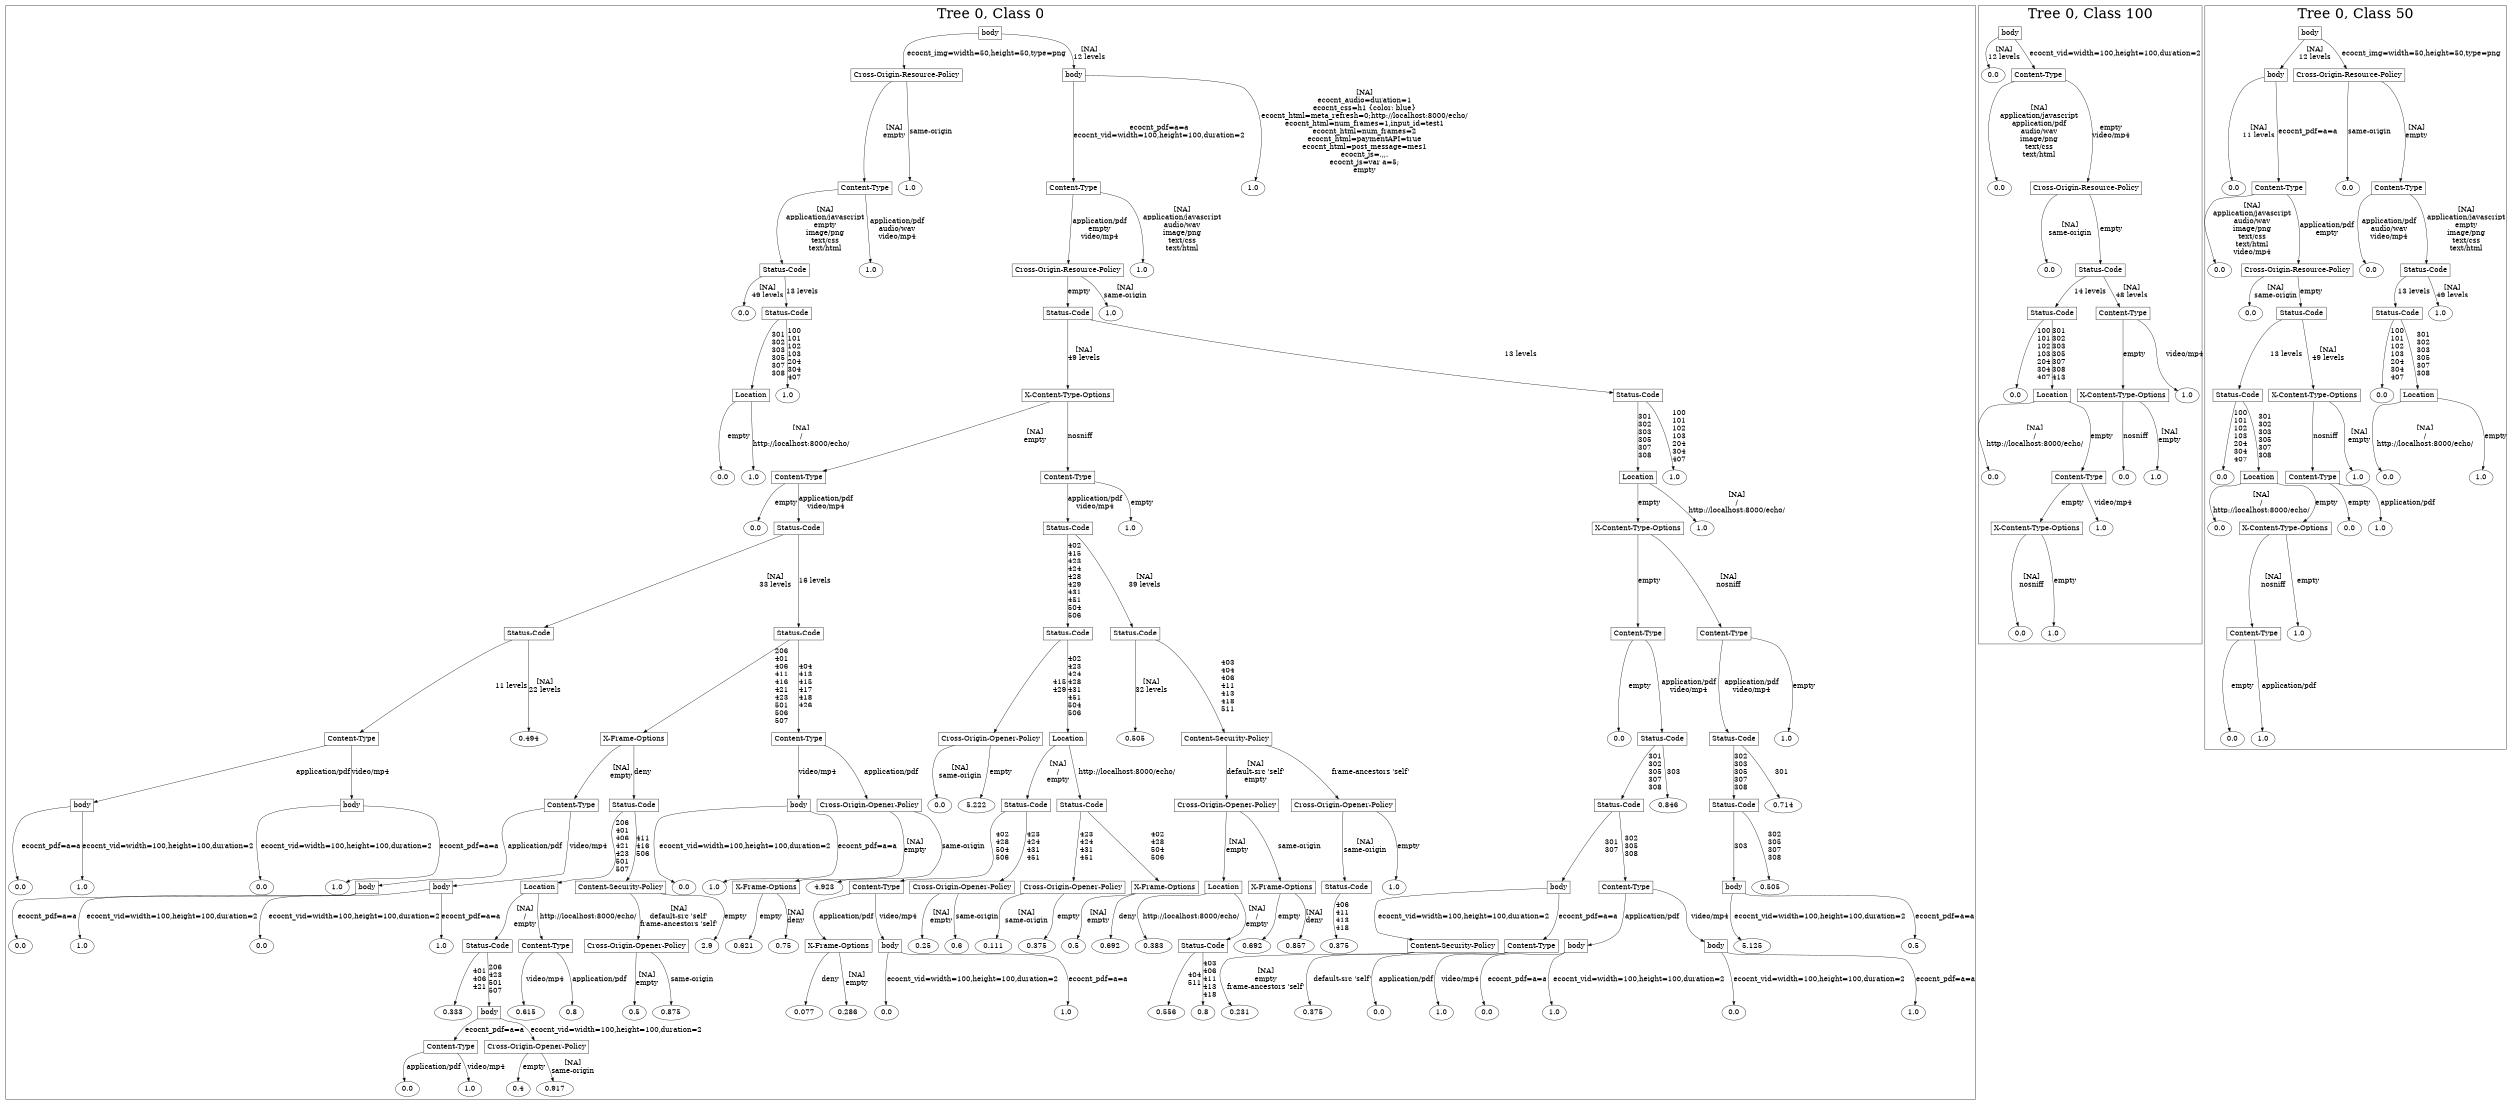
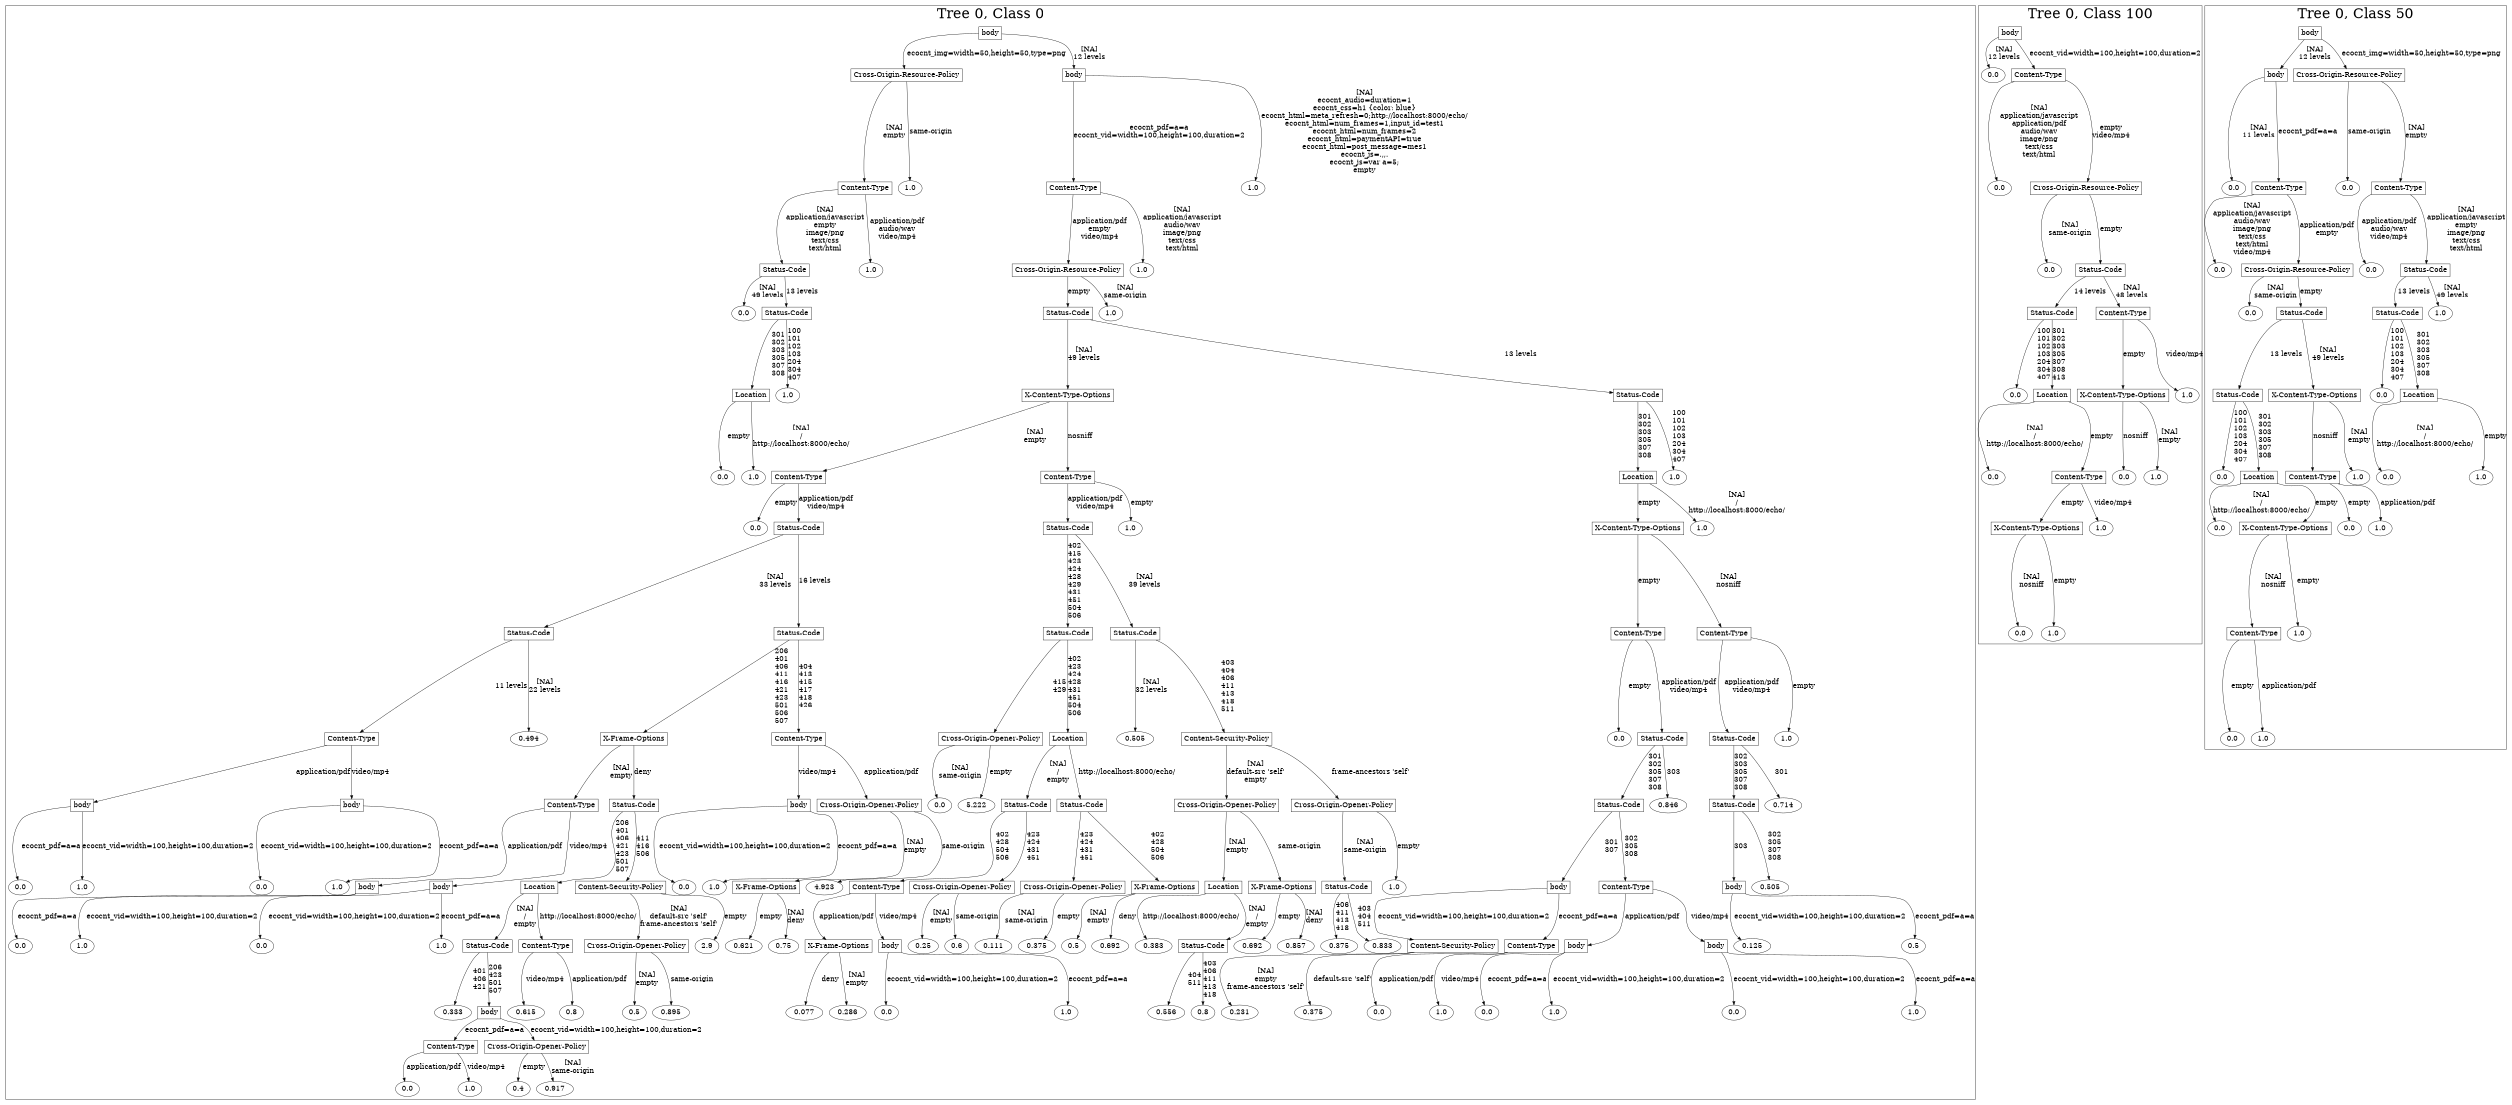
none -> (1383, 946)
(1752, 946) -> (1752, 946)
(671, 1013) -> (671, 1013)
